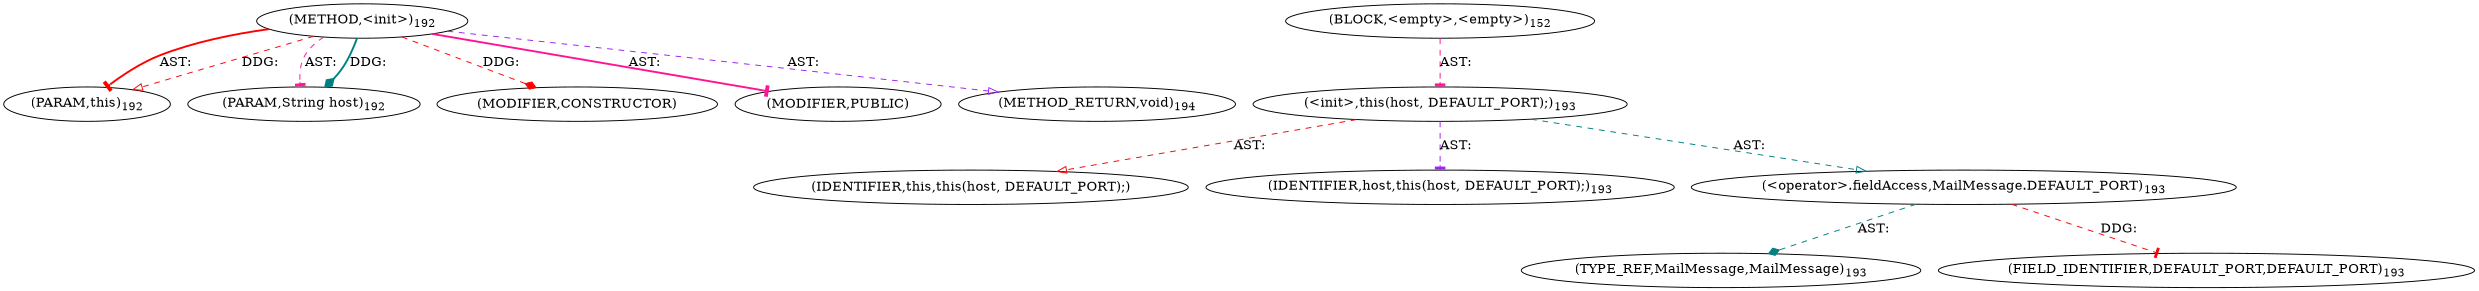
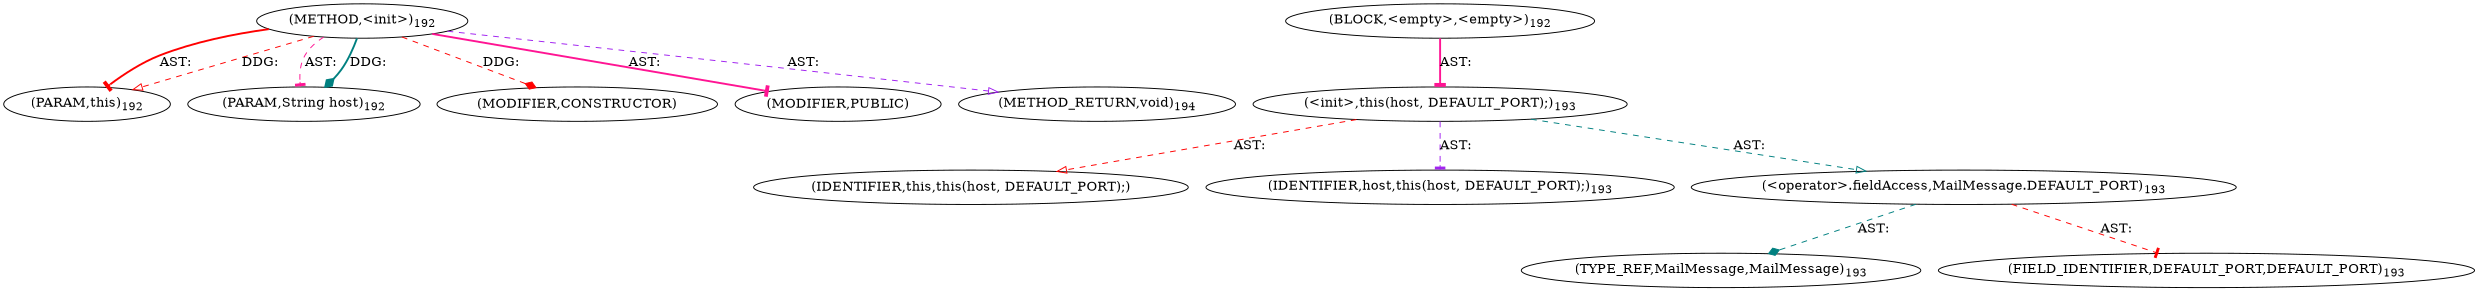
(1540, 20) -> (1540, 20)
(1440, 60) -> (1440, 60)
(2121, 229) -> (2119, 229)
